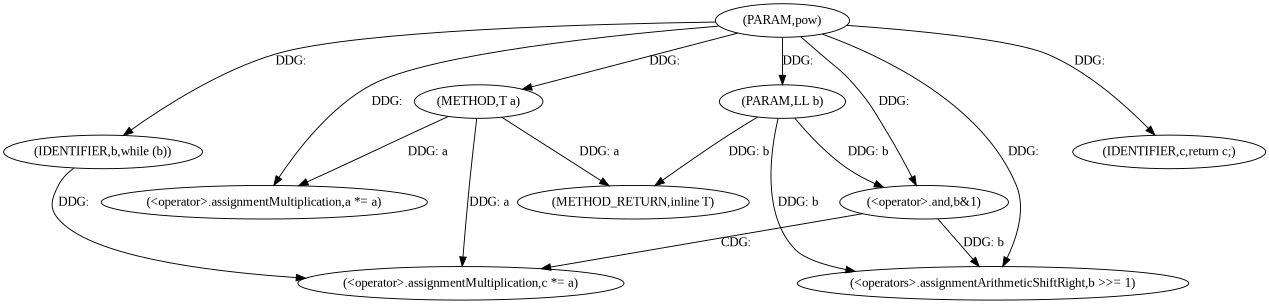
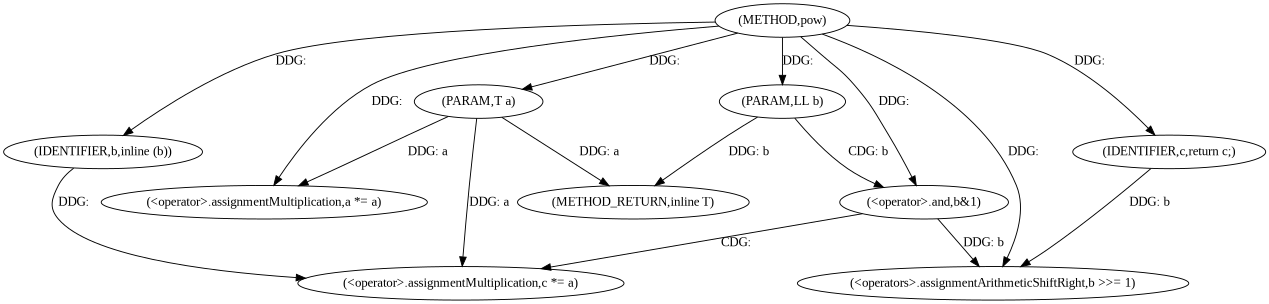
(782, 21) -> (782, 21)
(479, 102) -> (479, 102)
(103, 152) -> (103, 152)
(868, 152) -> (868, 152)
(776, 214) -> (1091, 217)
